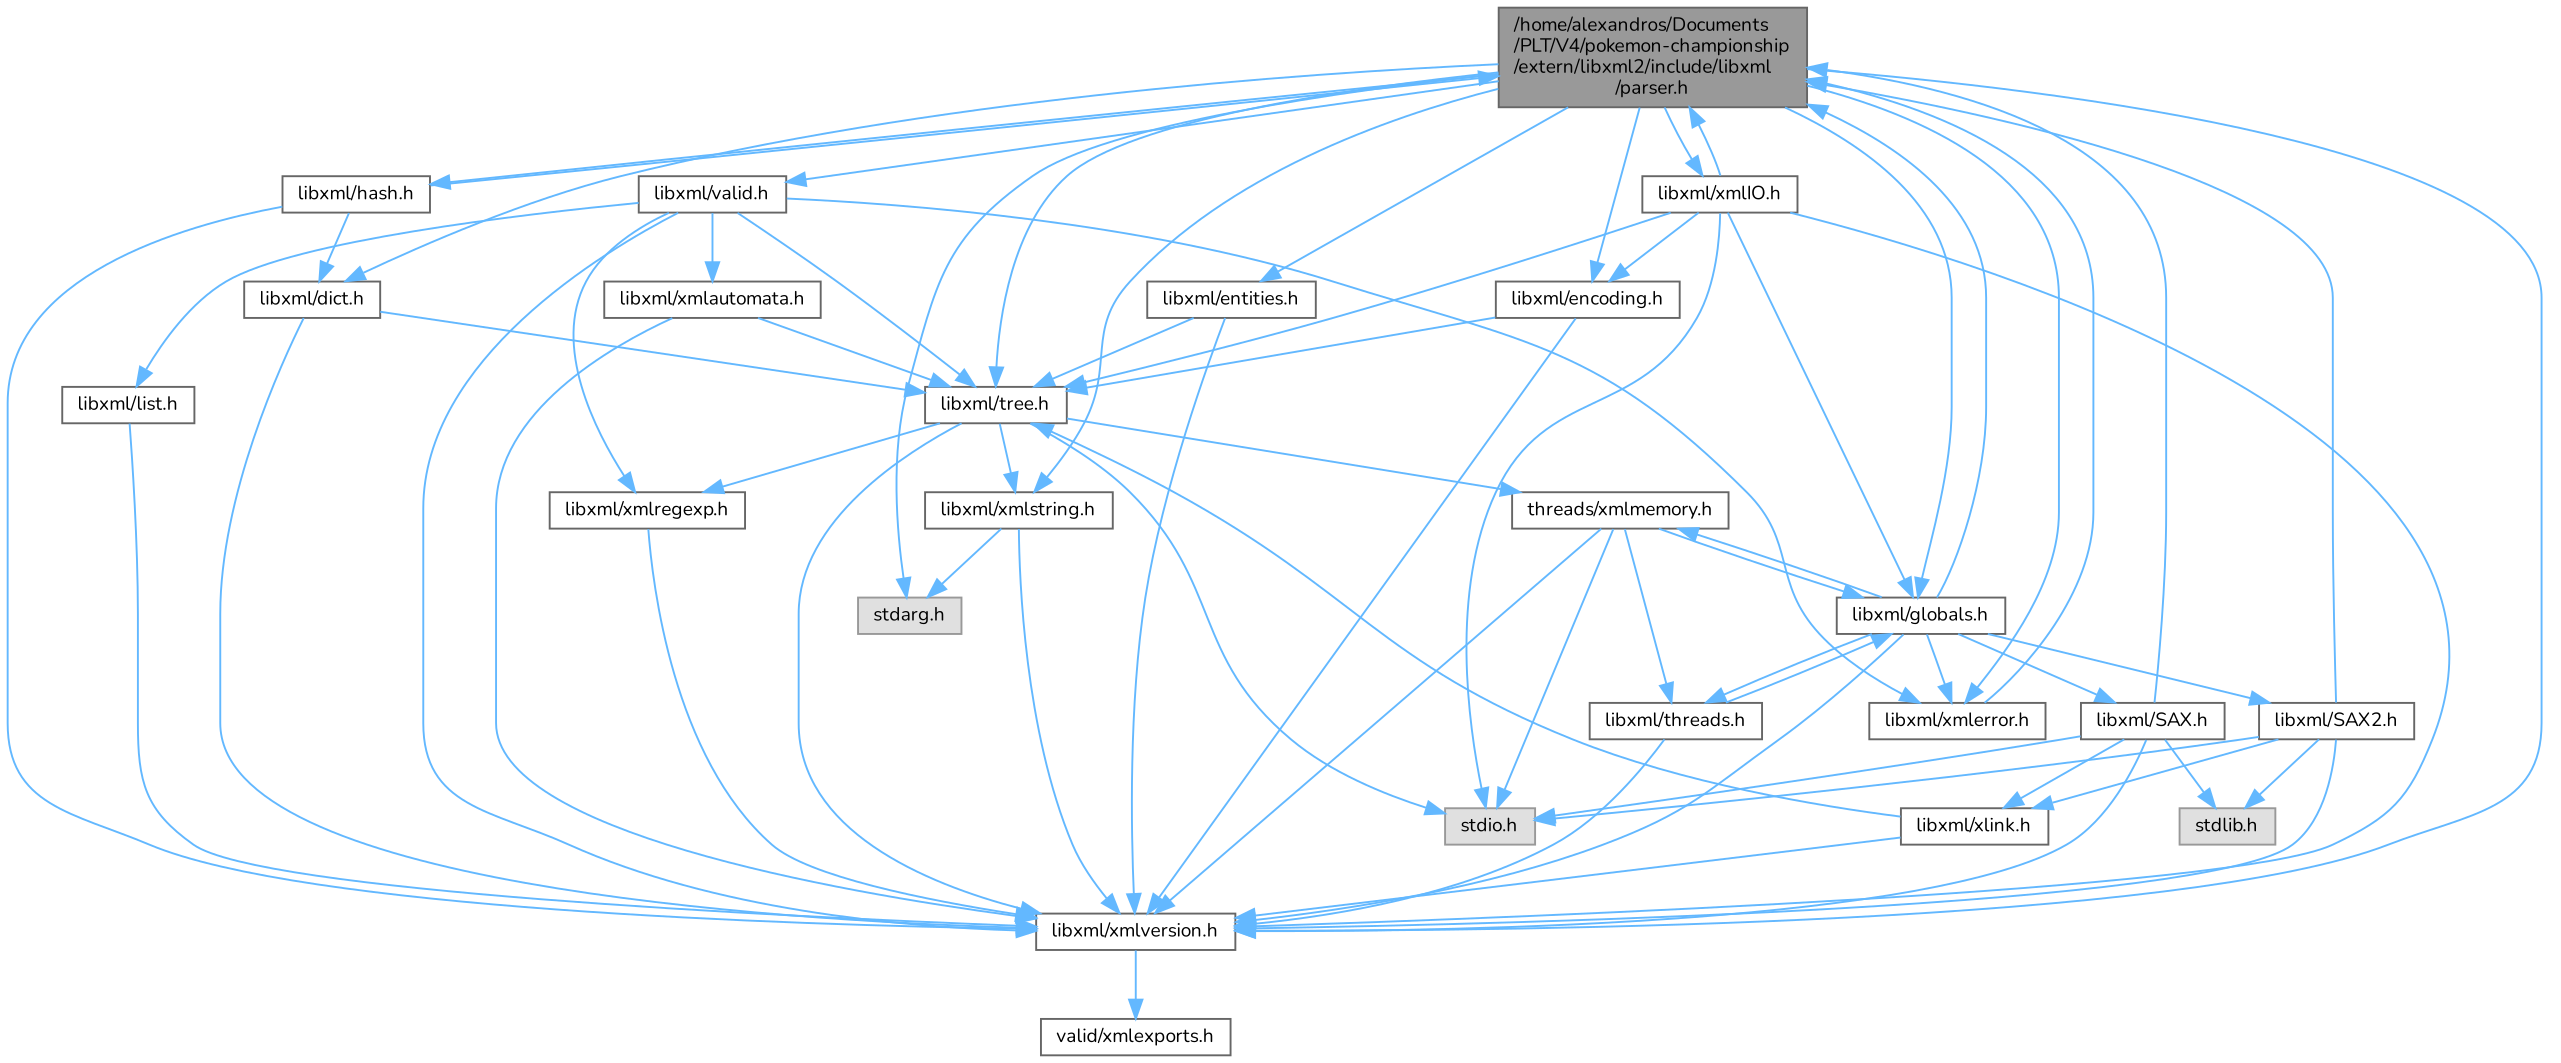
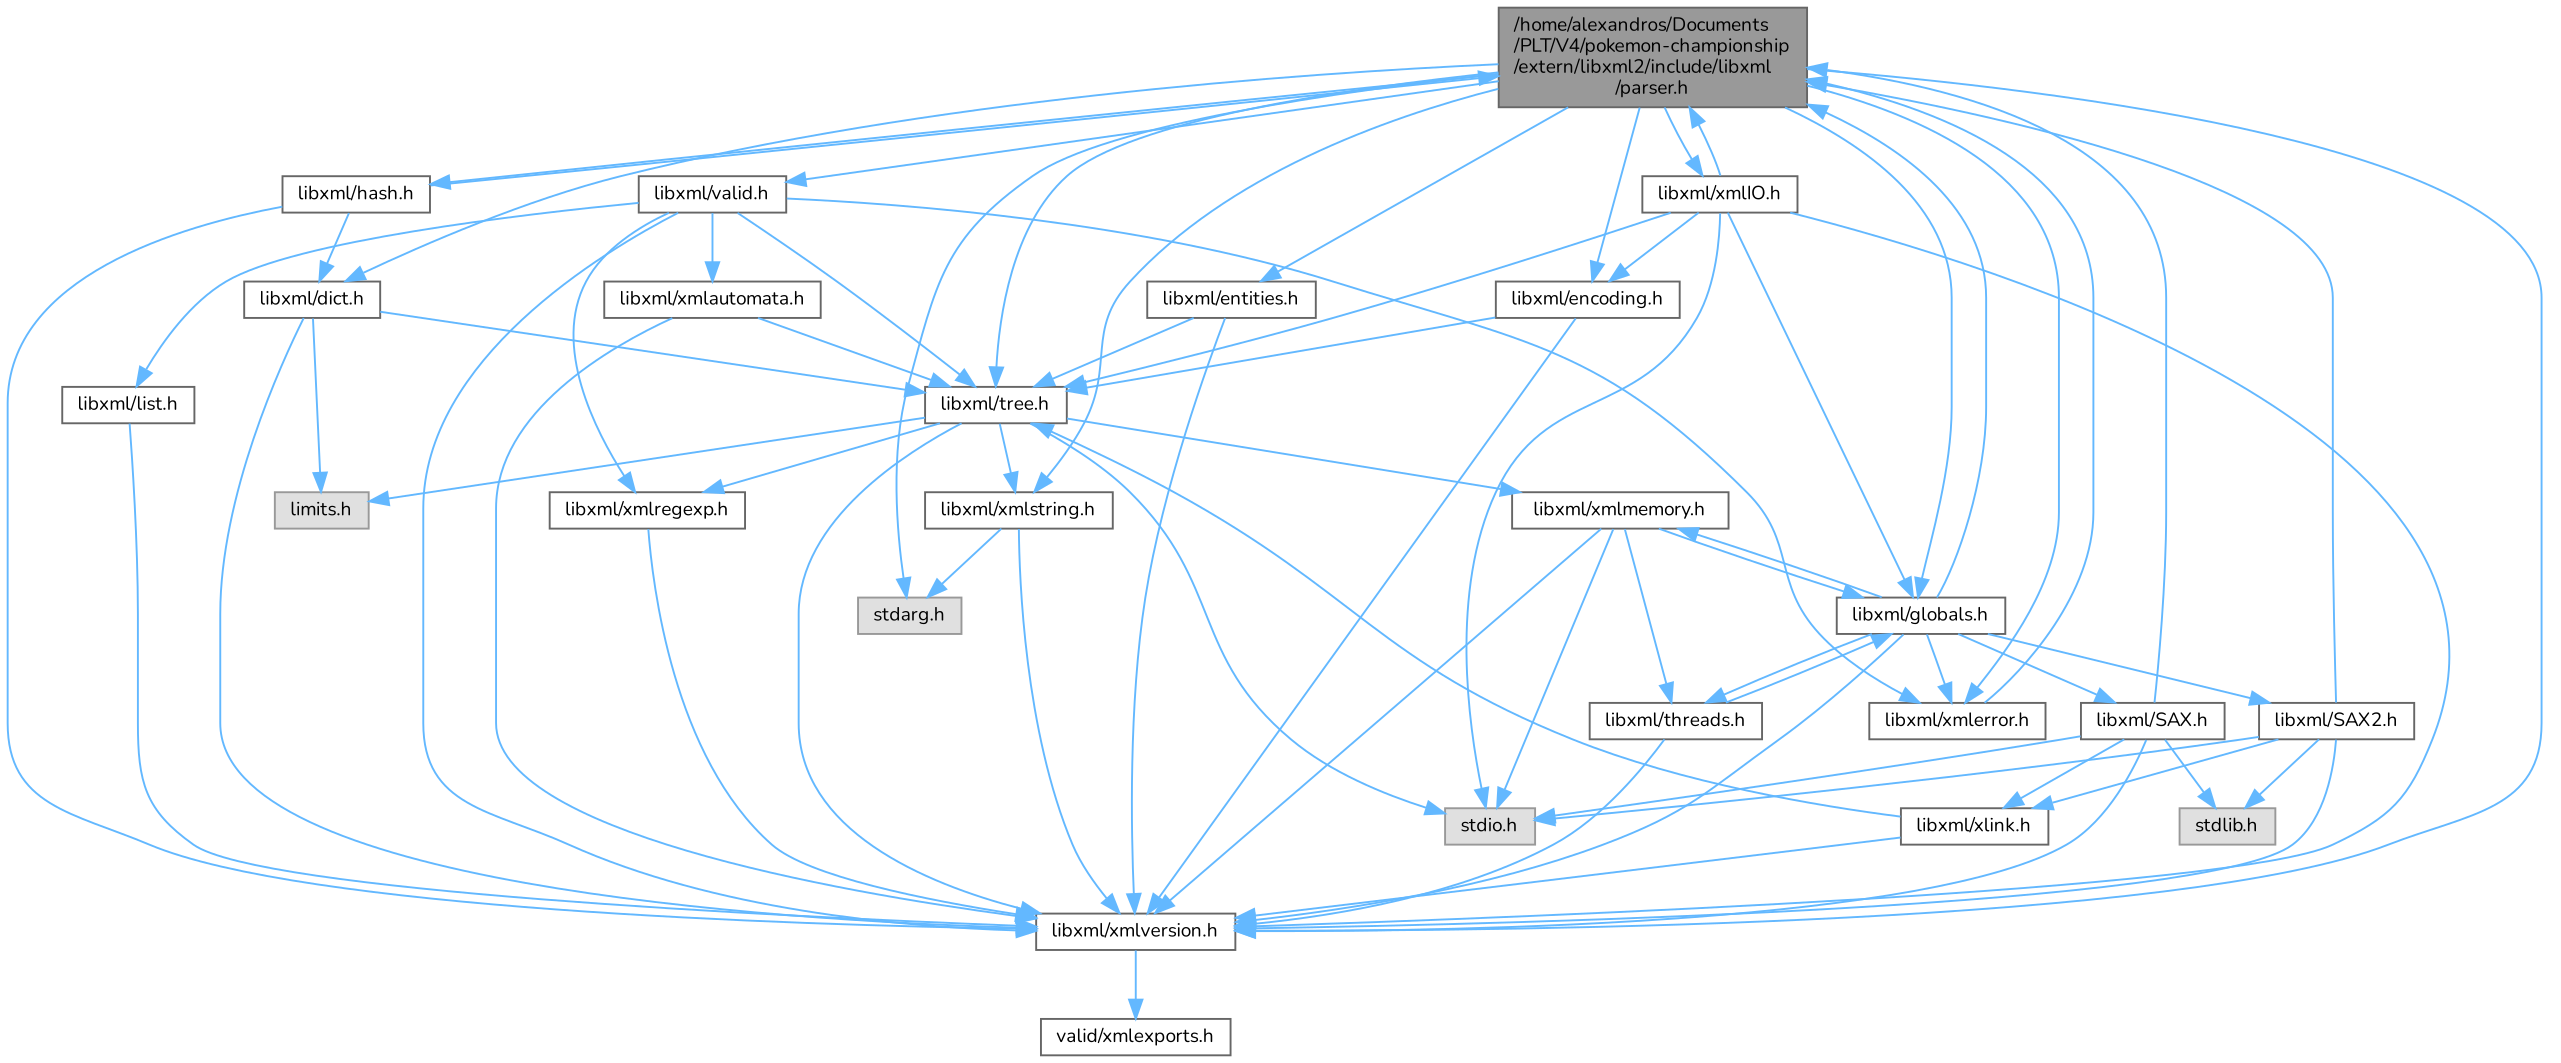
none -> (322, 510)
(1620, 510) -> (1620, 510)
